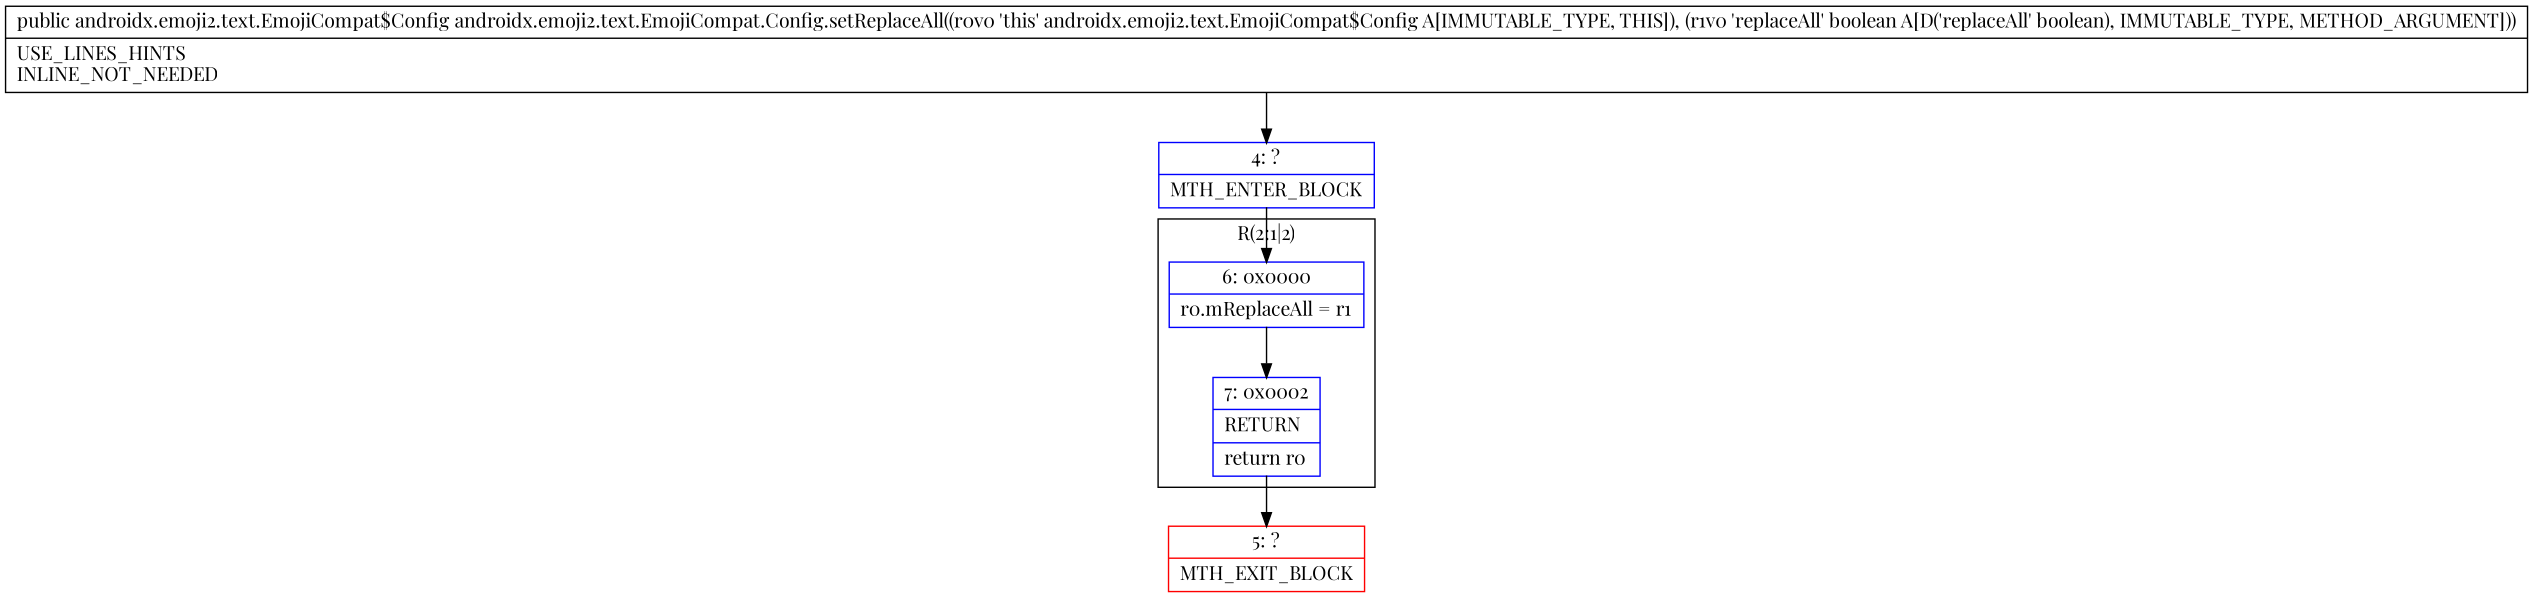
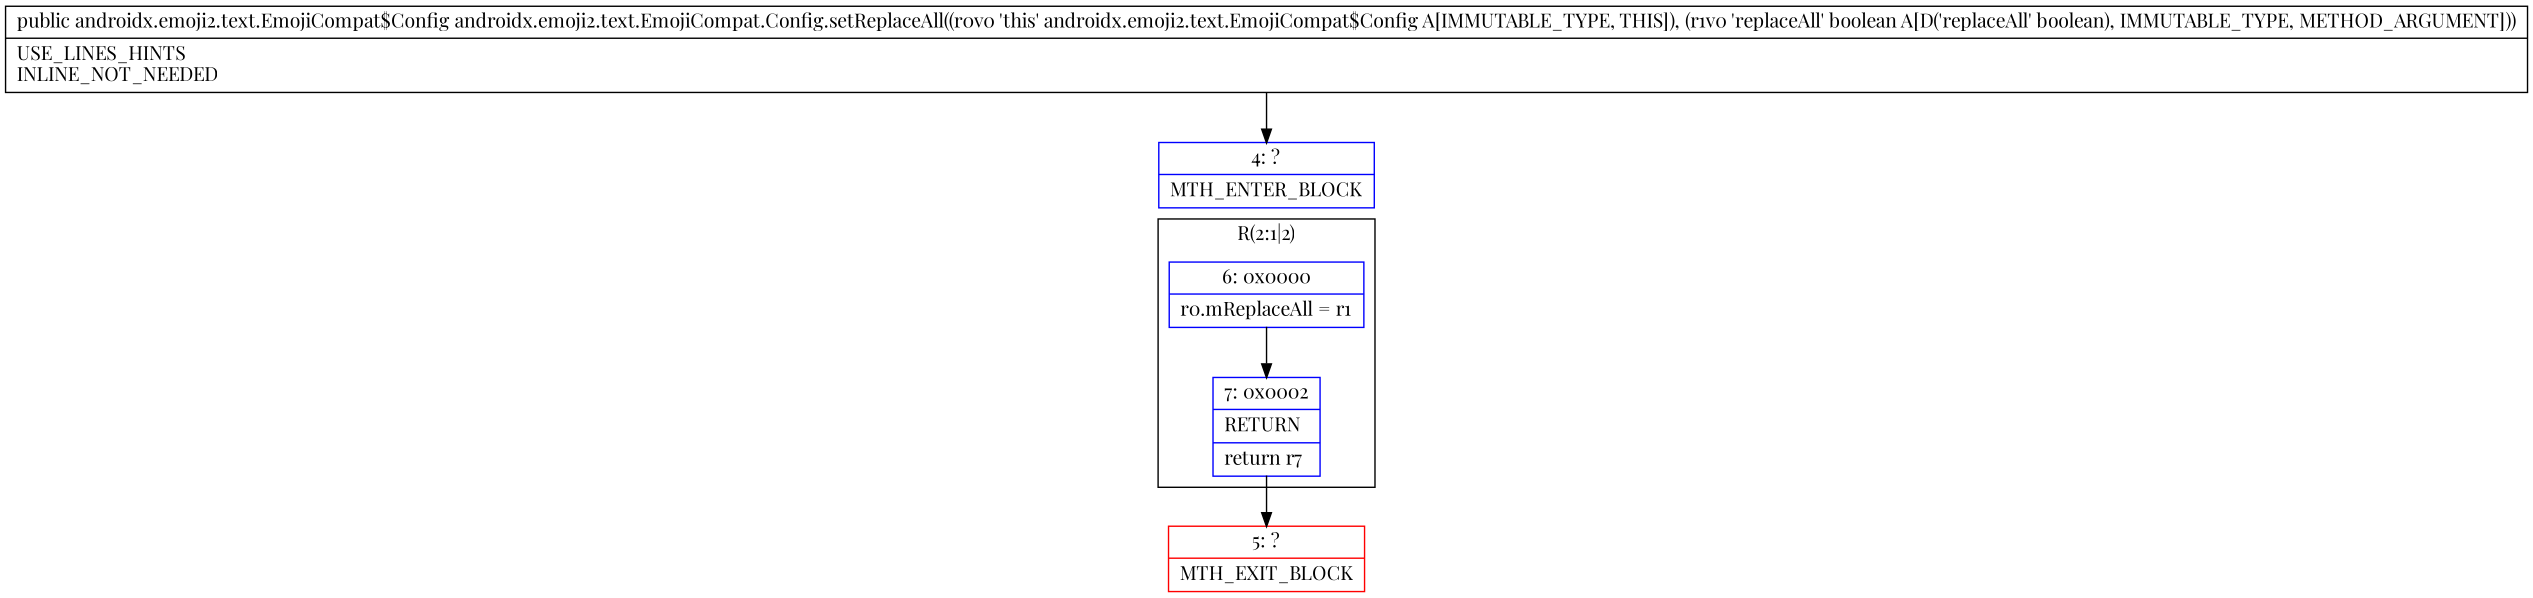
(1267, 228) -> none
(1265, 459) -> (1264, 459)
